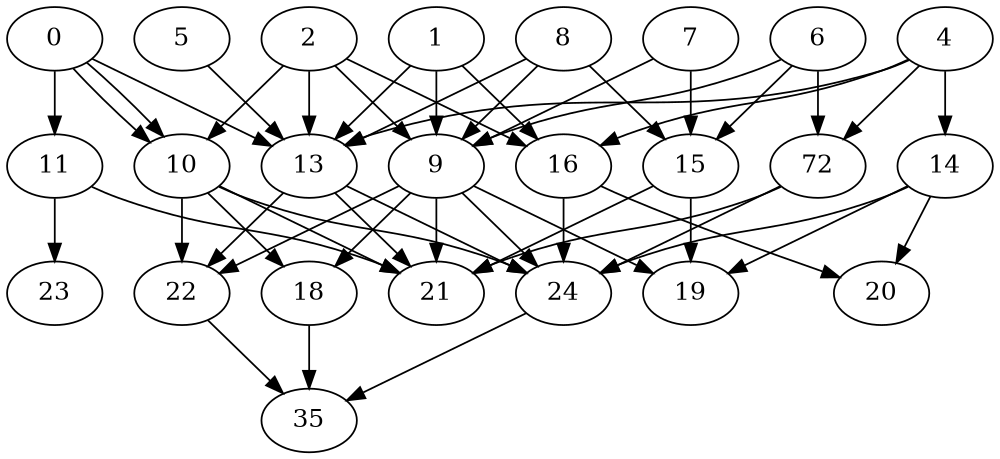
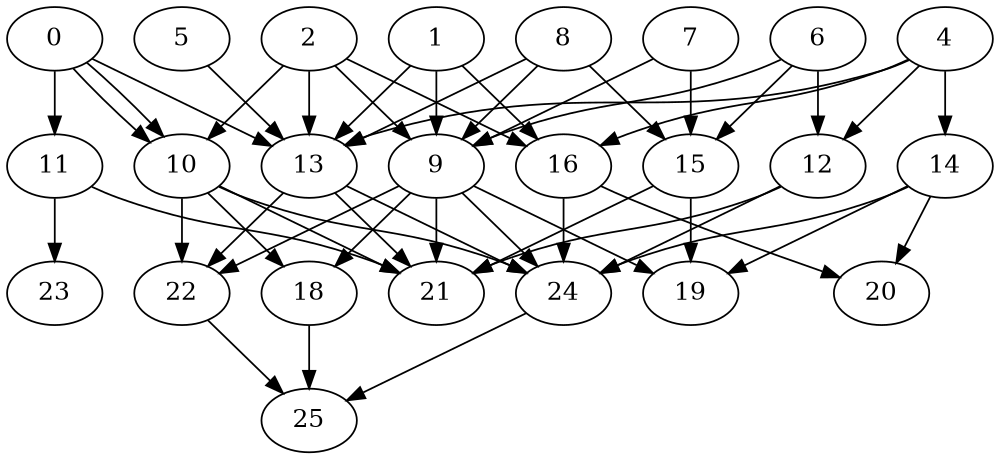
(818, 166) -> (818, 166)
(309, 420) -> (309, 420)
